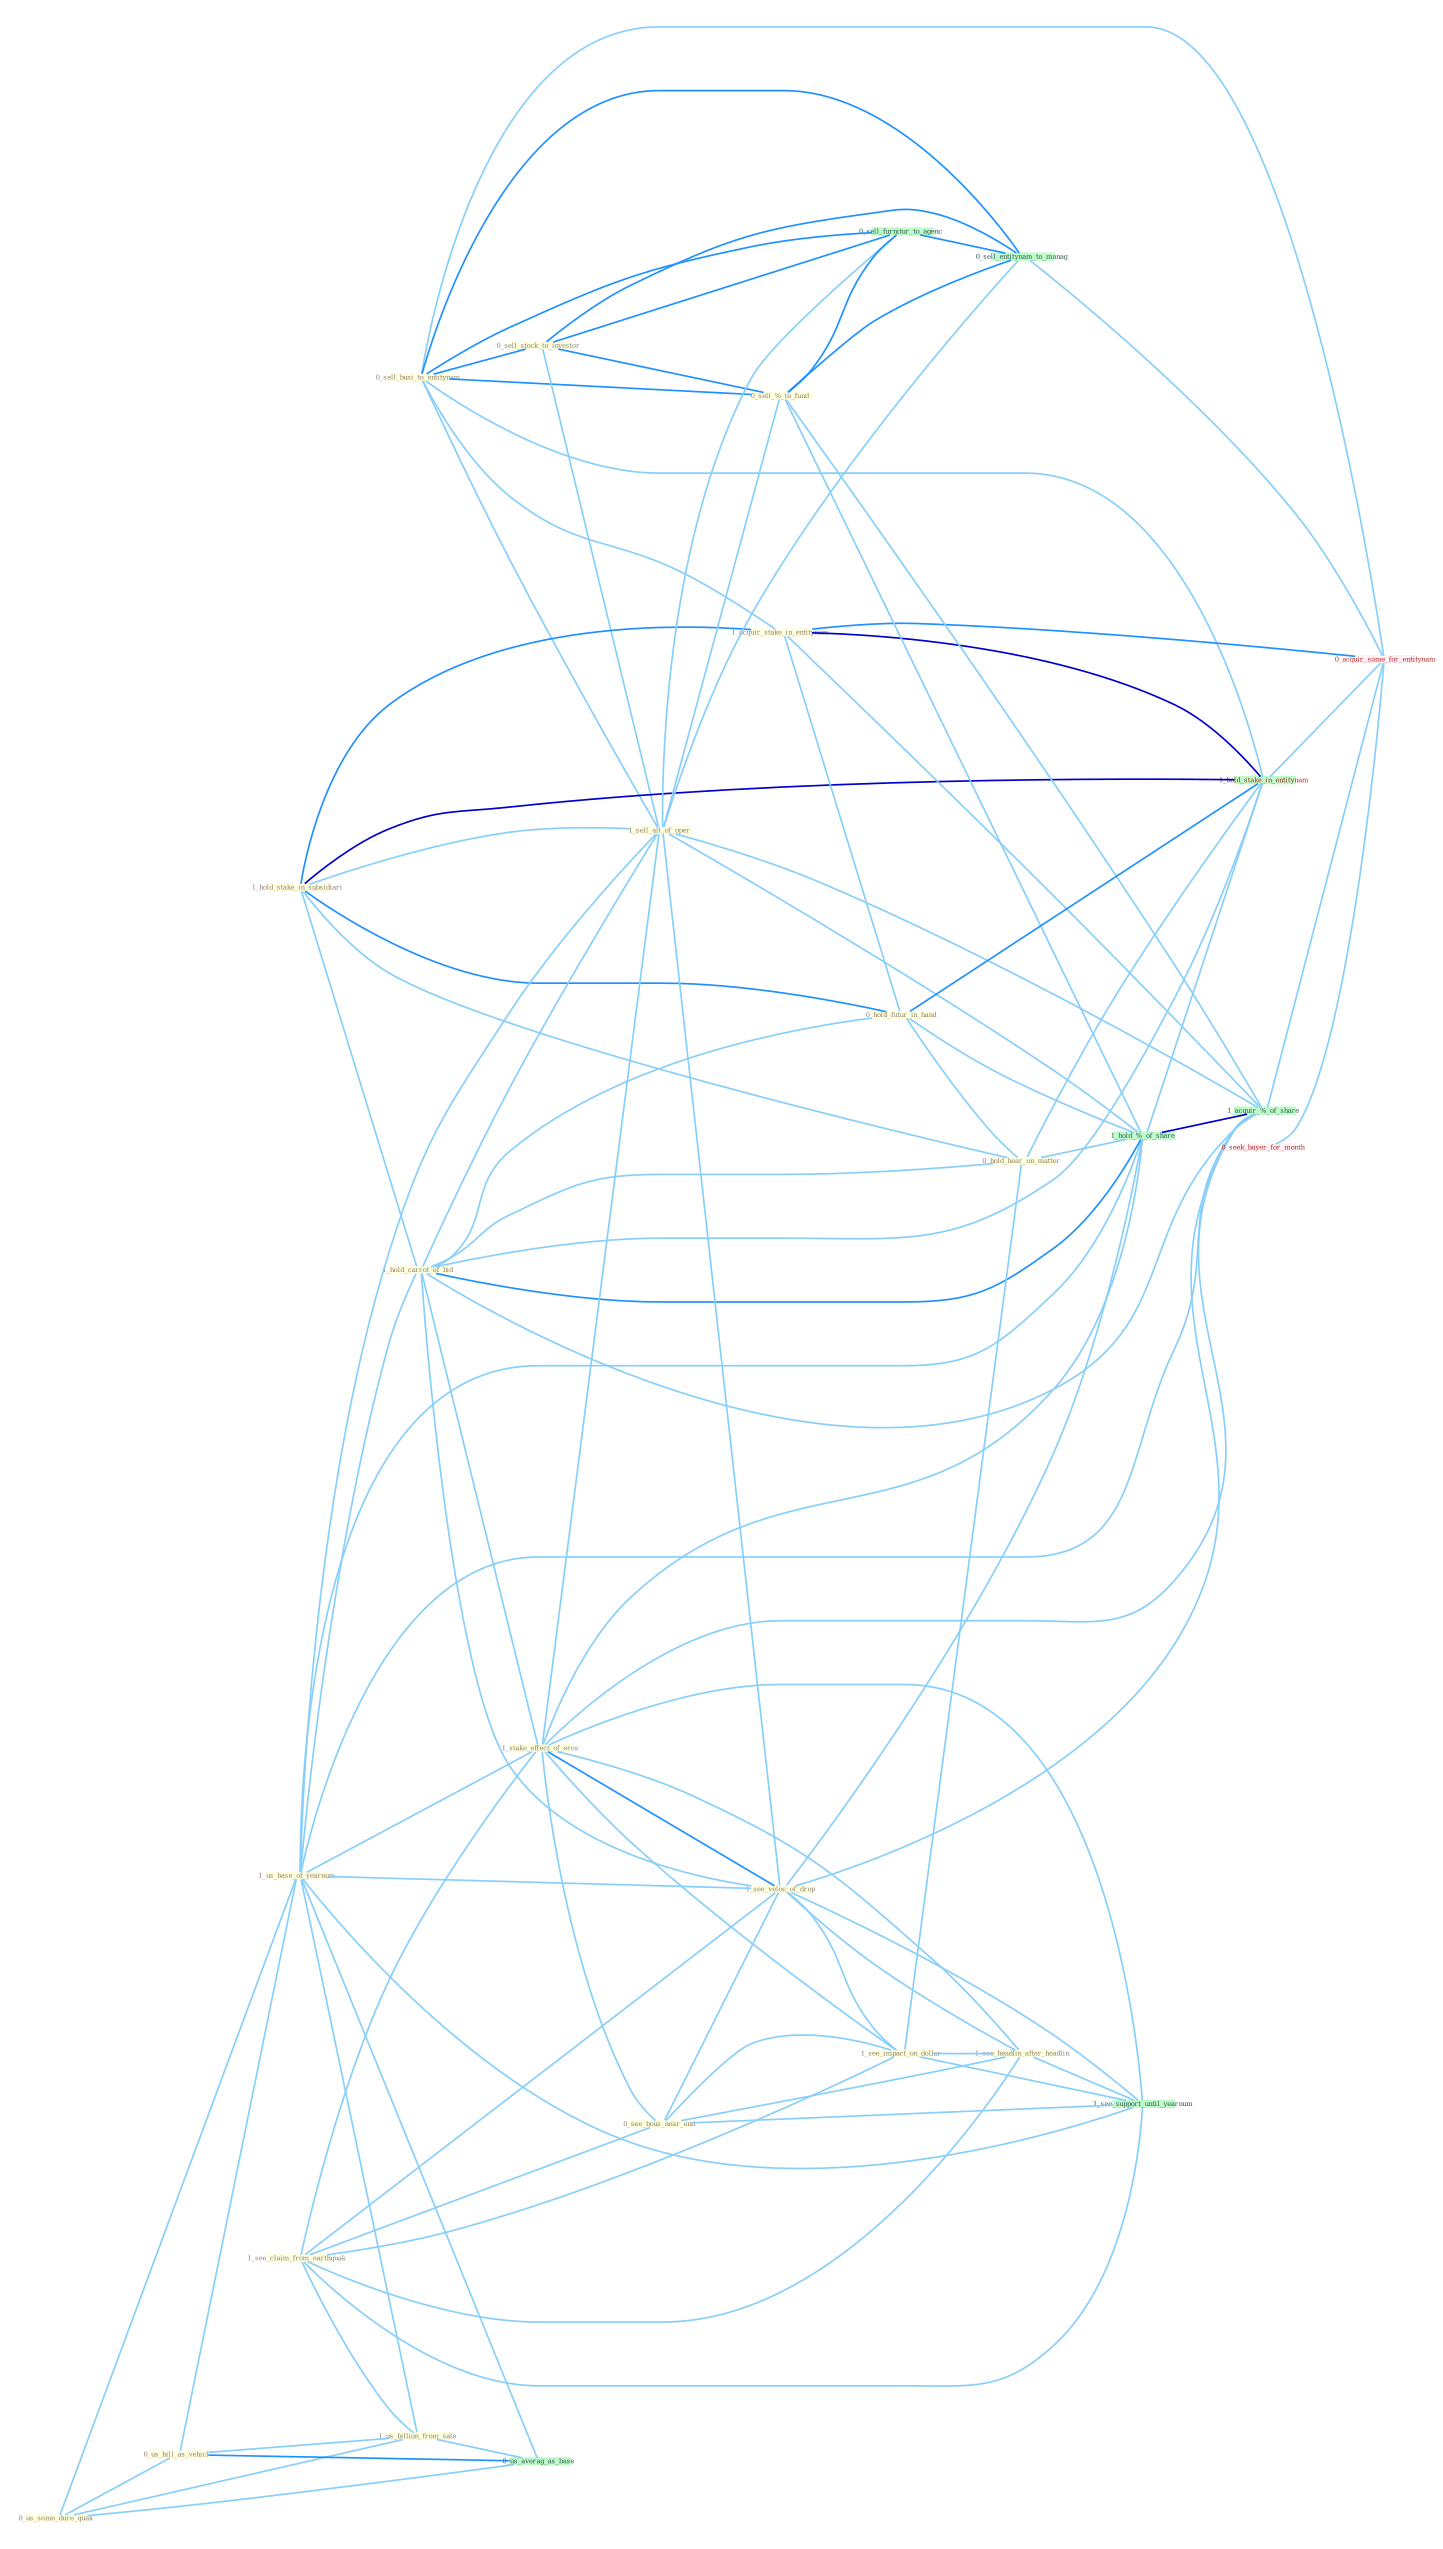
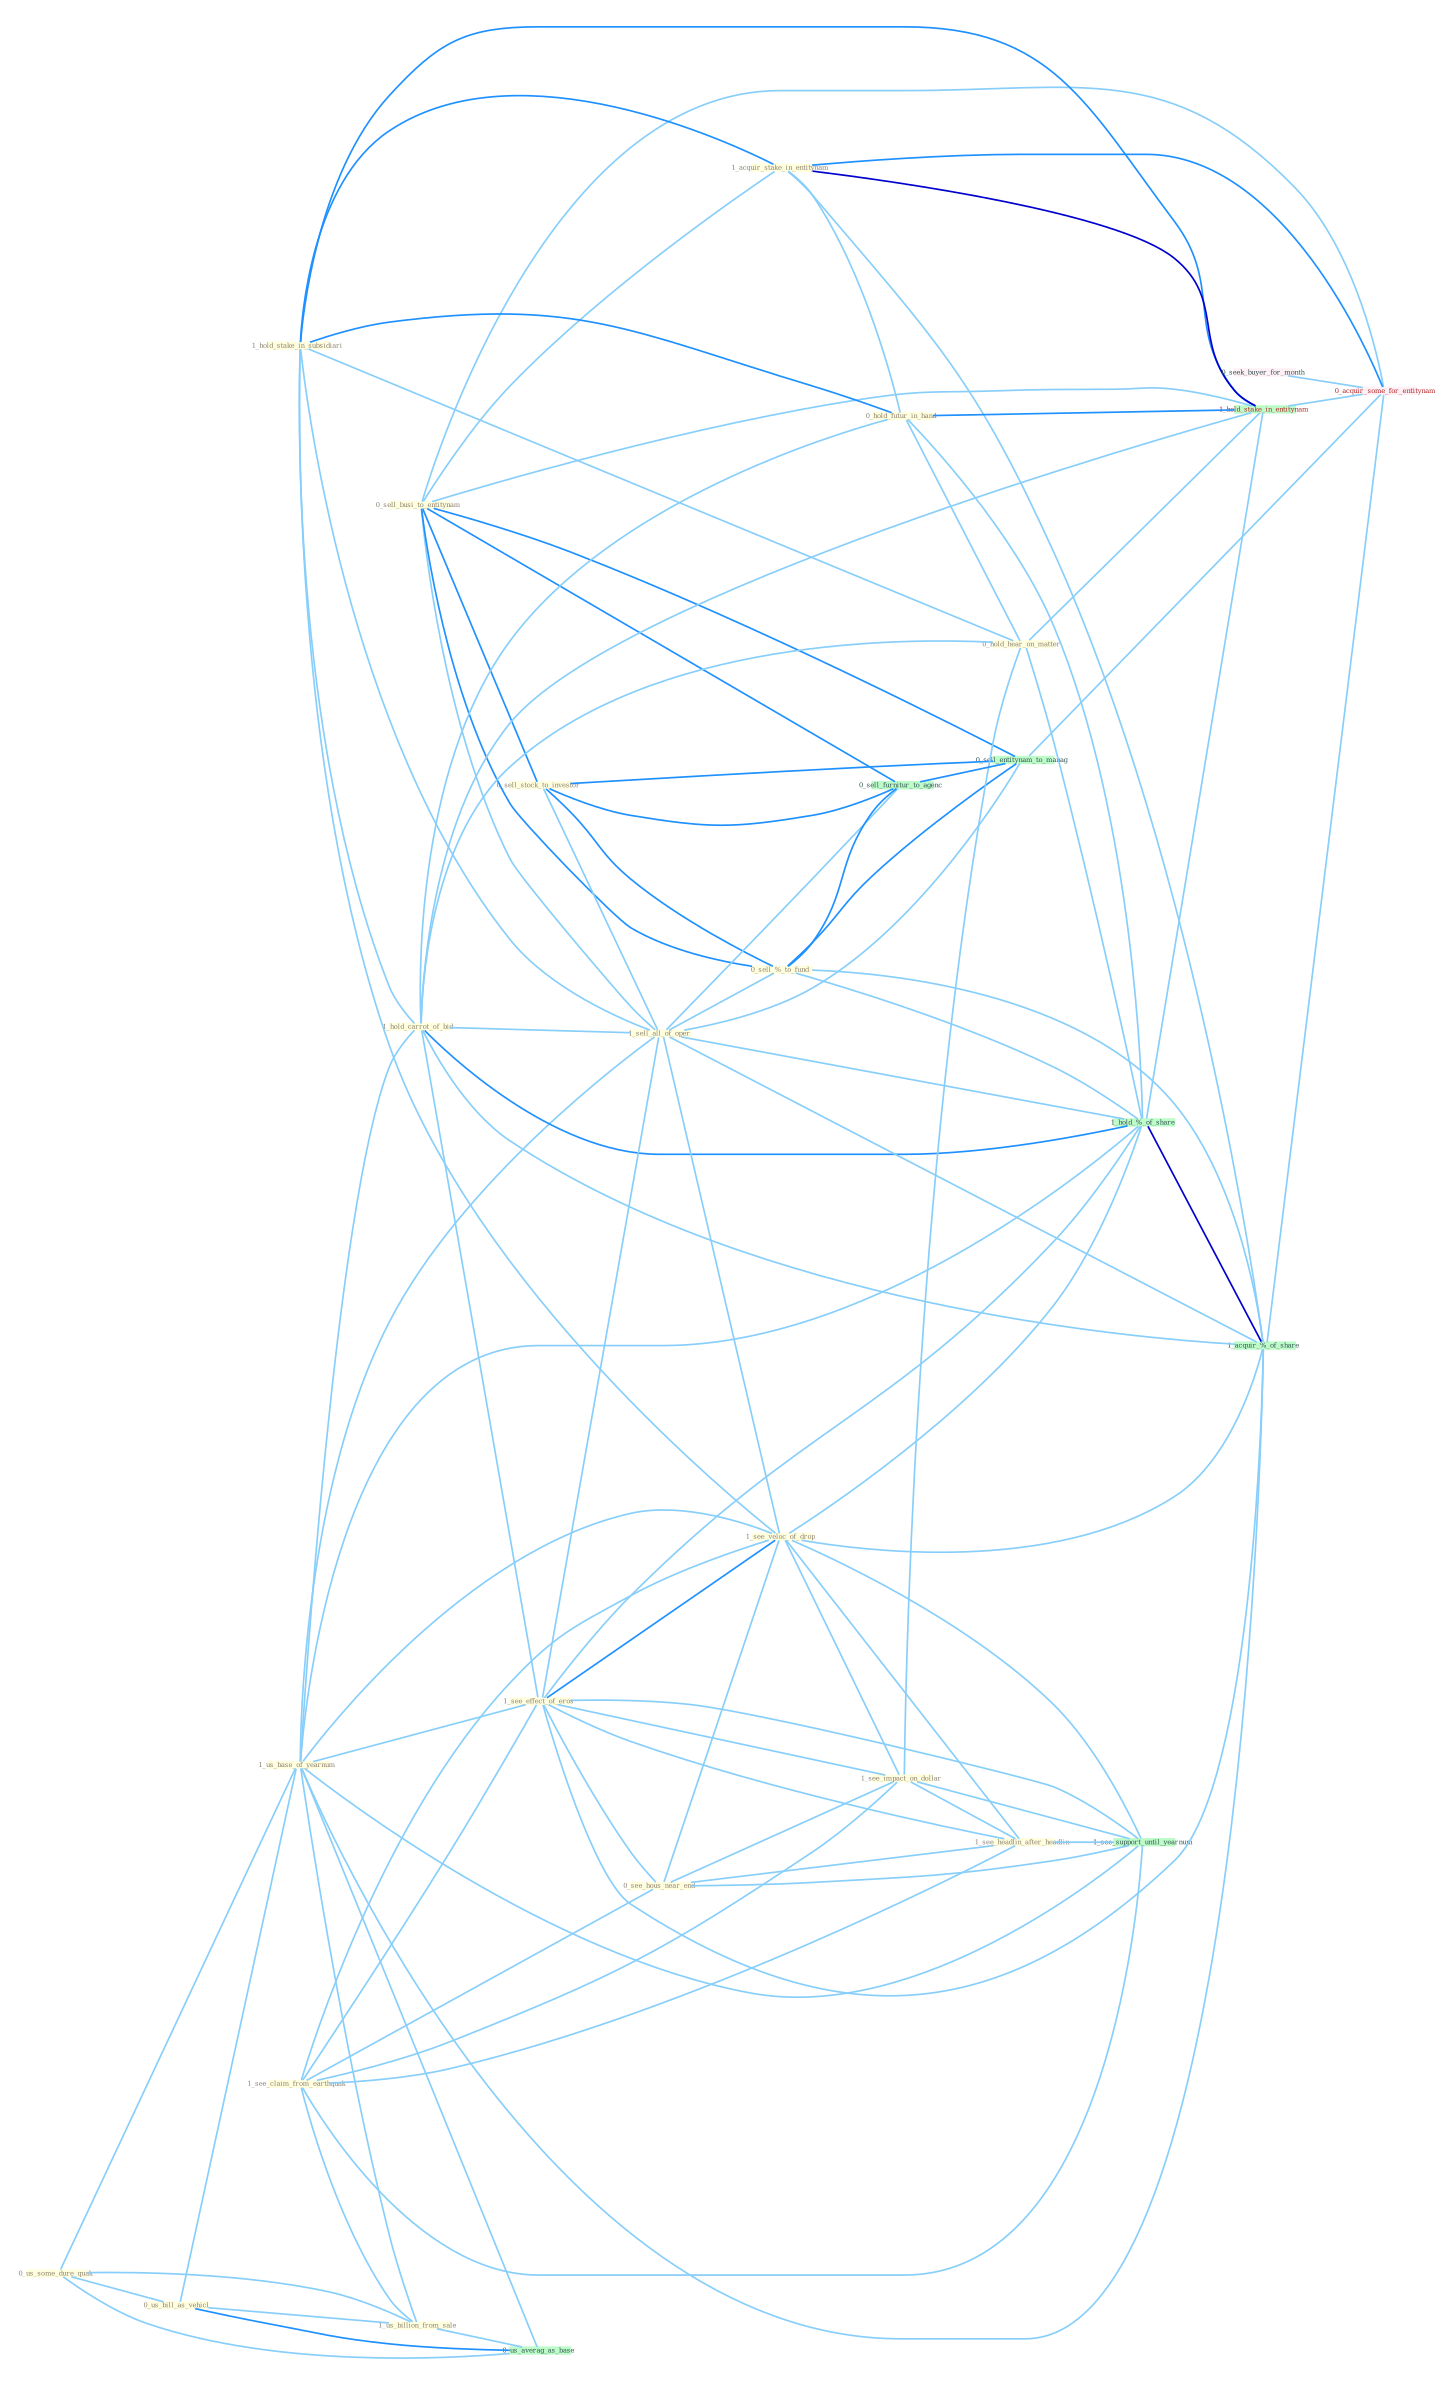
(760, 788) -> (782, 27)
(1265, 1148) -> (1265, 372)
(472, 1660) -> (378, 1009)
(540, 1748) -> (540, 1701)
